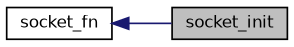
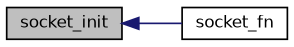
(150, 23) -> (160, 23)
